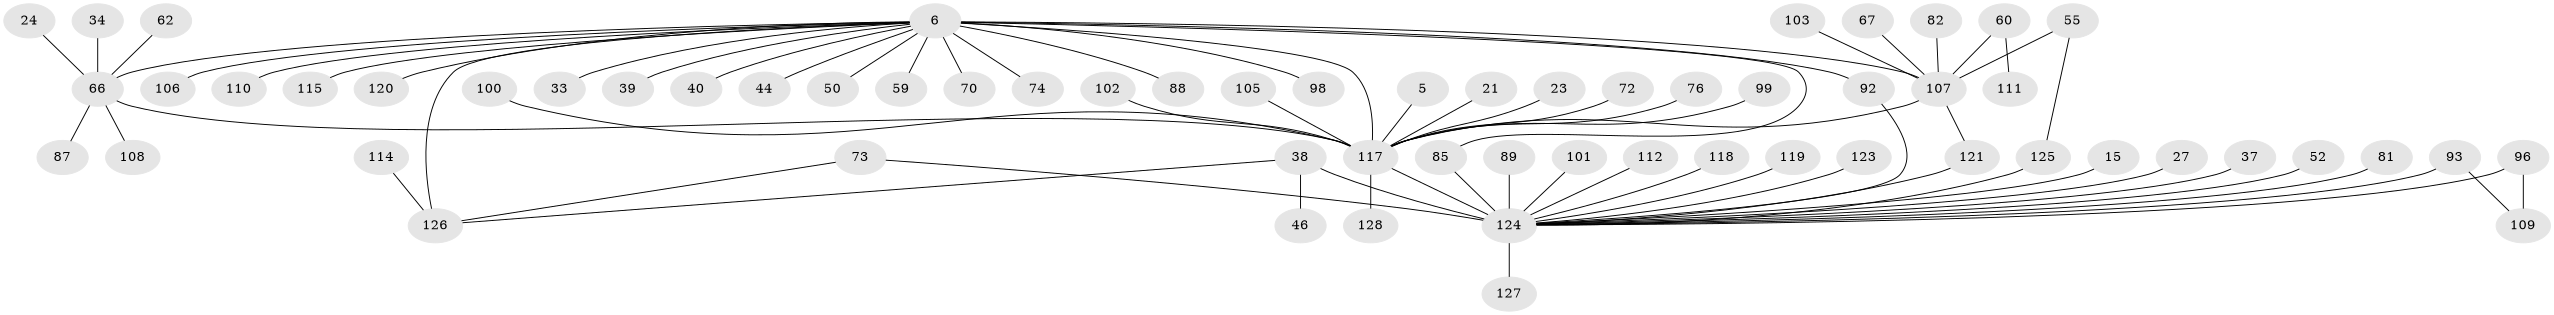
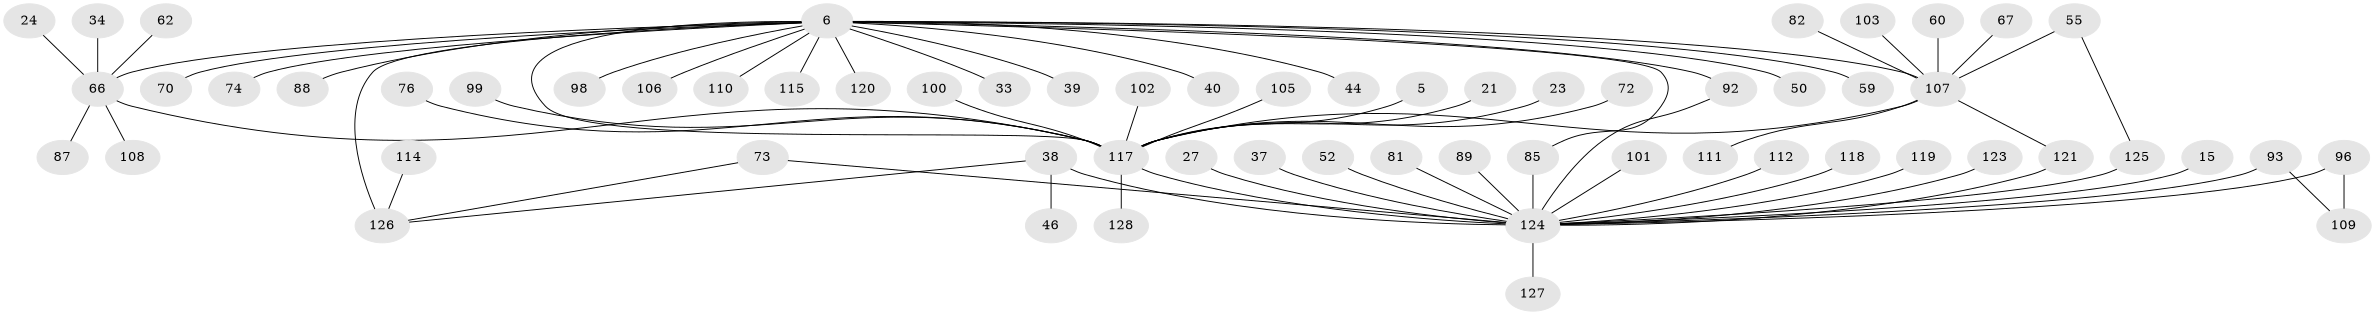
(2008, 61) -> (1824, 123)
